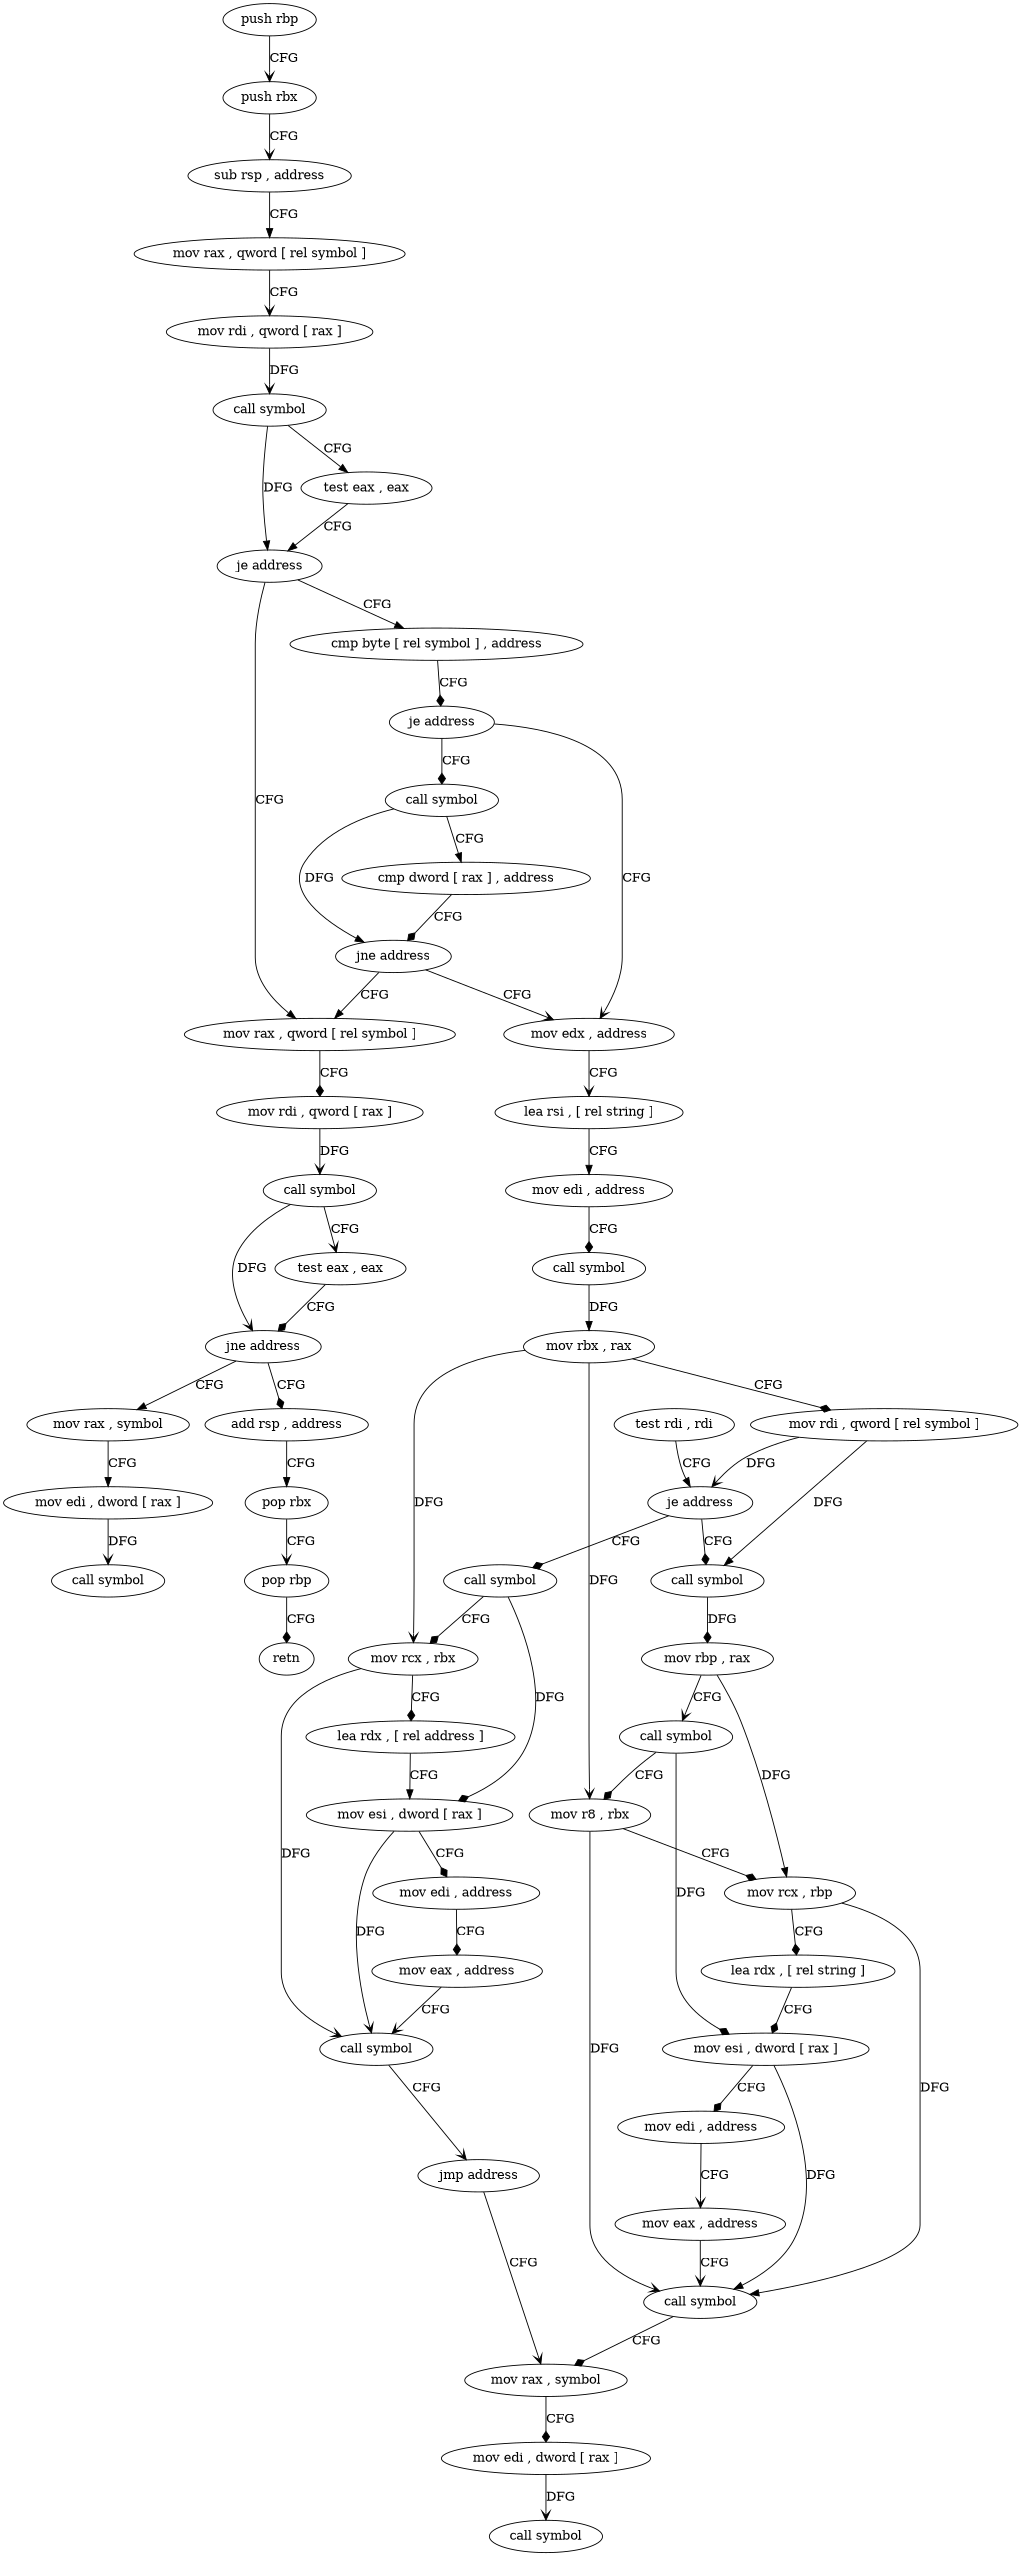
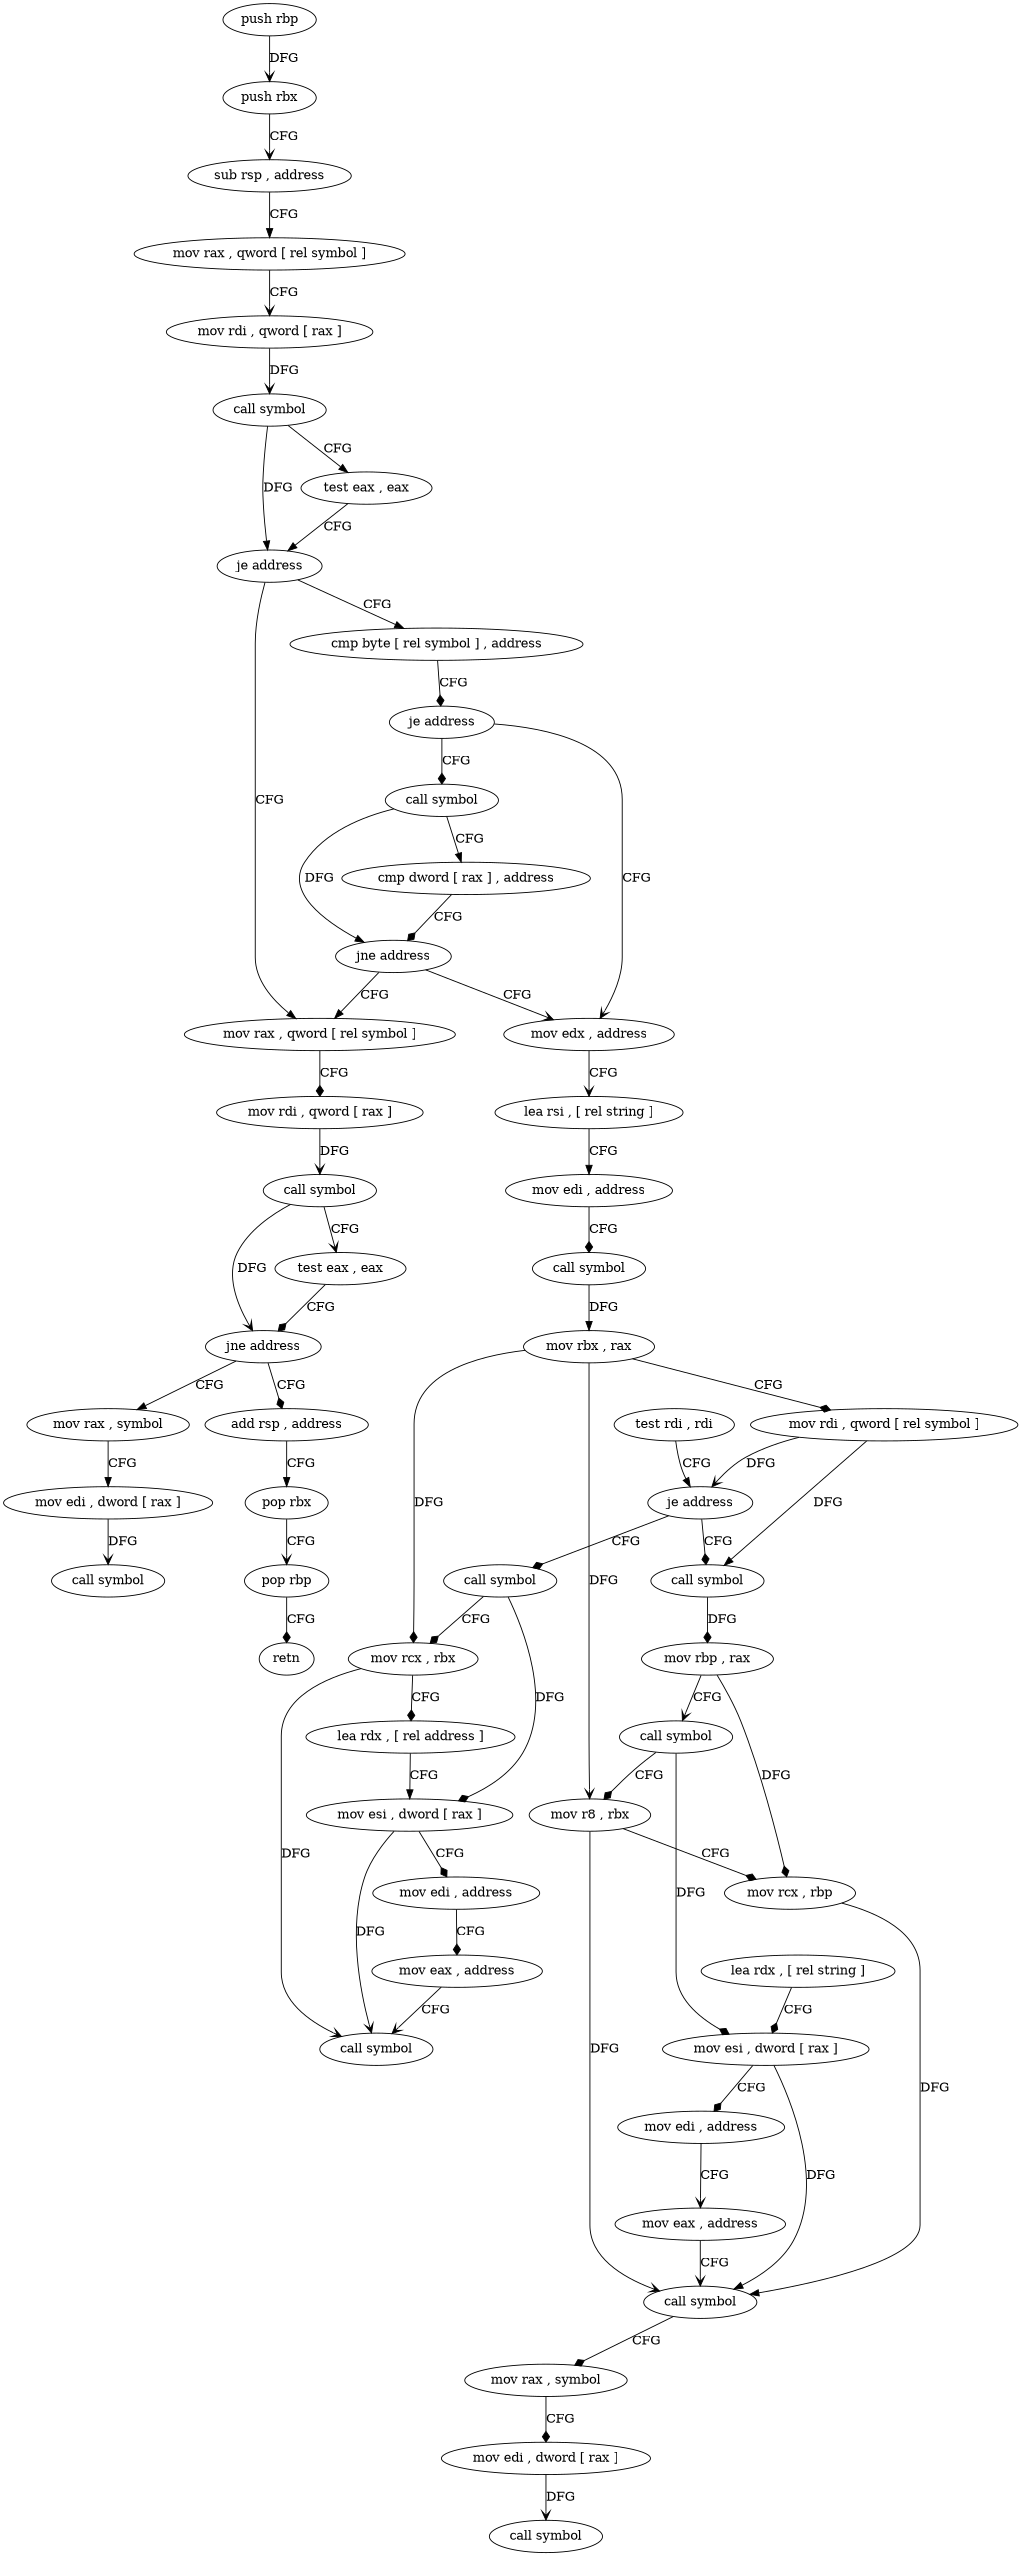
(284, 59) -> (284, 59)
(414, 1456) -> (414, 1456)
(758, 1769) -> (758, 1769)
(793, 1927) -> none
(479, 2176) -> none
